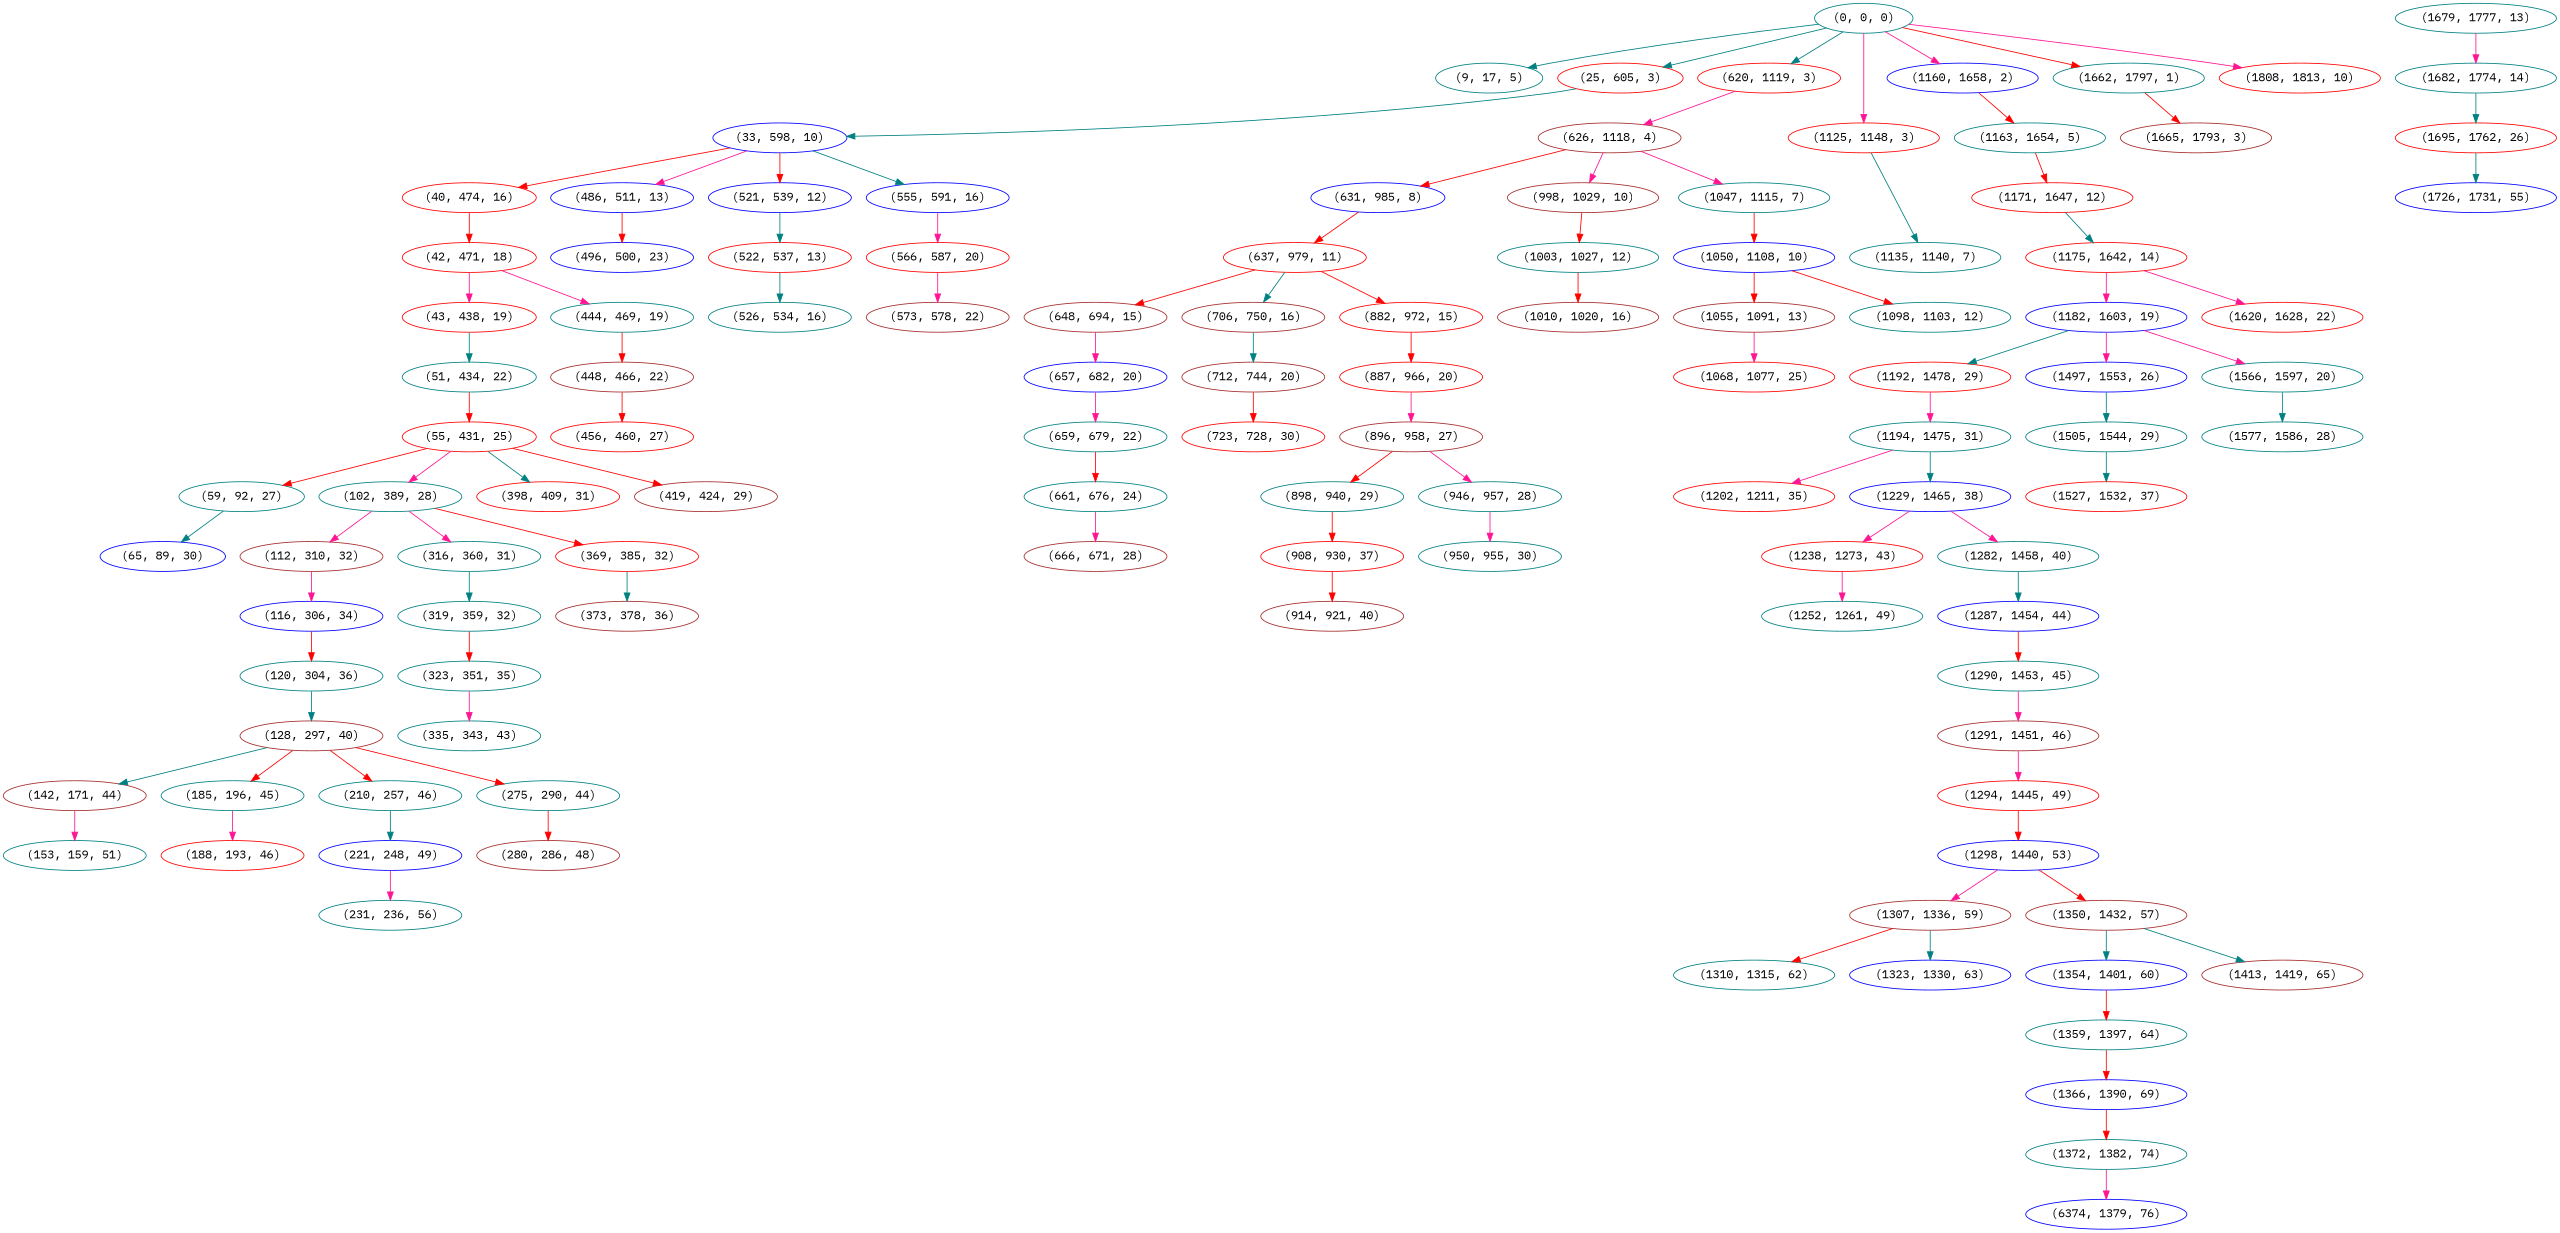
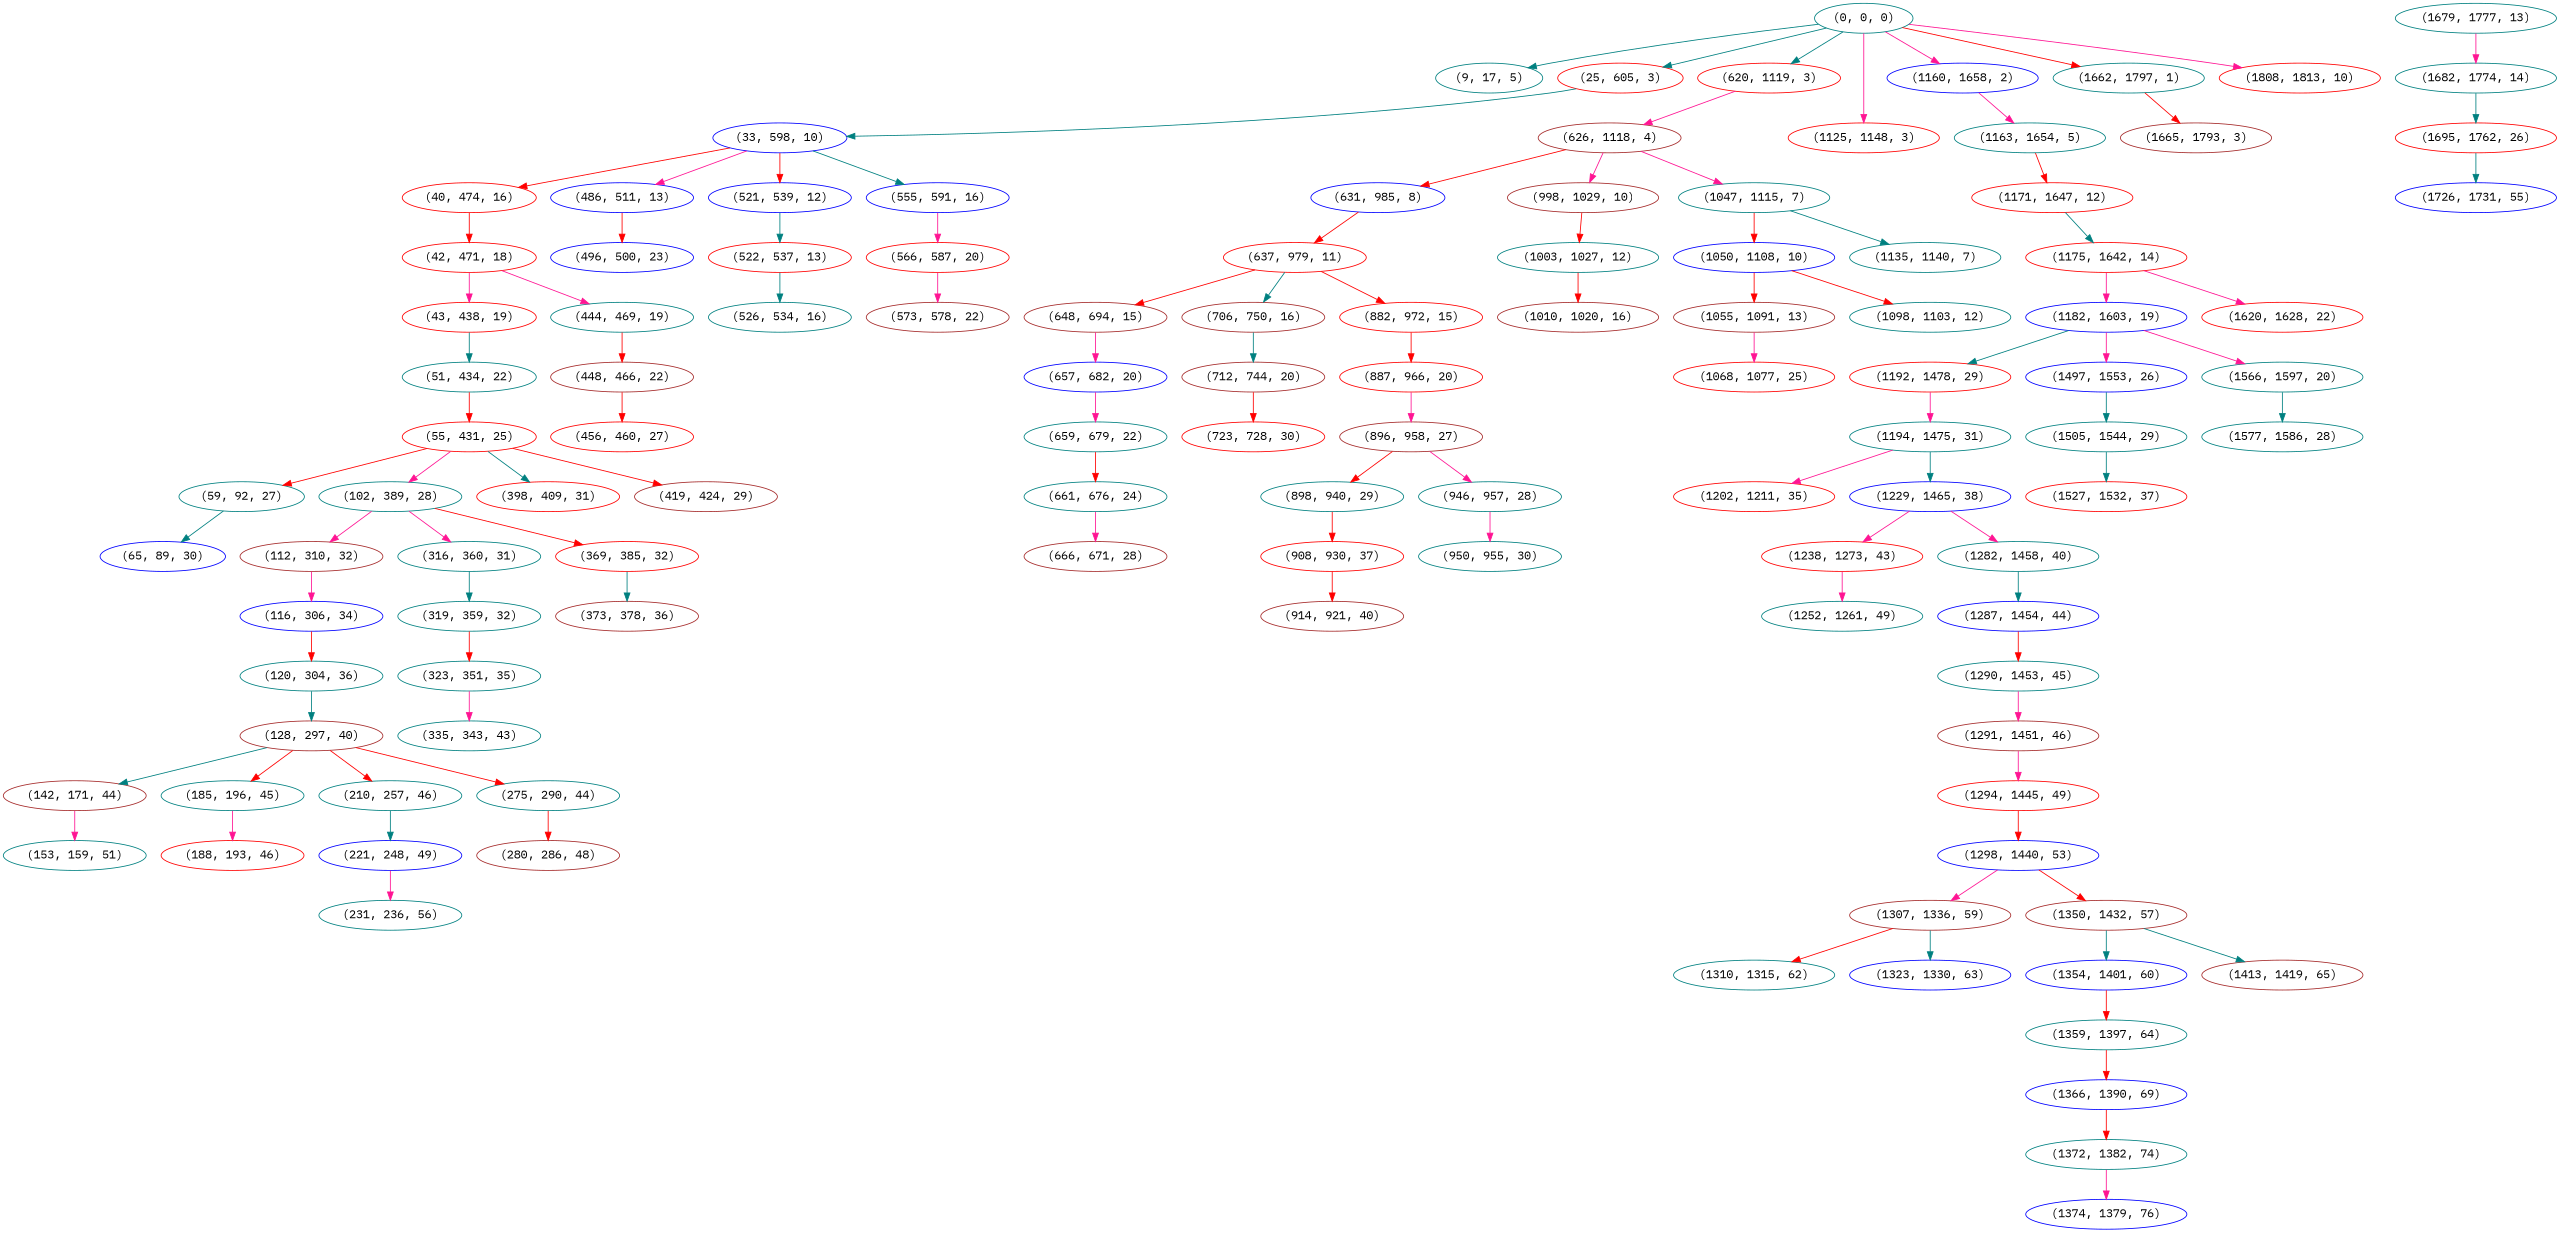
(1993, 105) -> (1993, 105)
(1893, 194) -> (1836, 226)
(2106, 1214) -> (2106, 1214)
